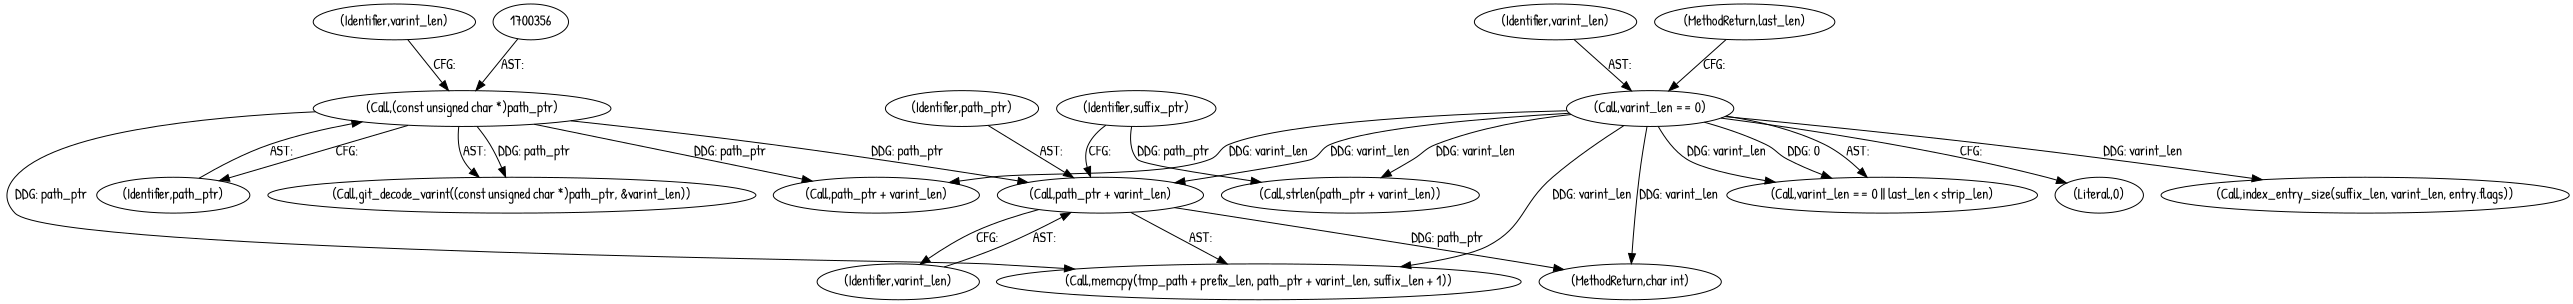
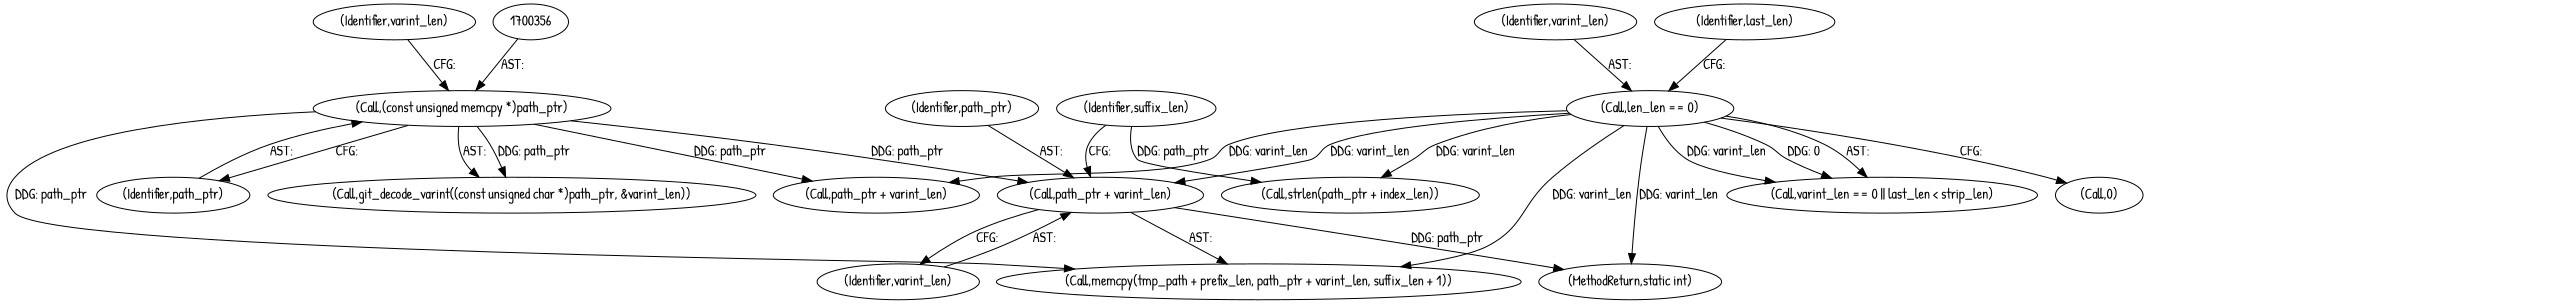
(1745, 22) -> (1745, 22)
(462, 109) -> (462, 109)
(1136, 109) -> (1136, 109)
(1650, 109) -> (1650, 109)
(1350, 195) -> (1350, 195)
(2099, 195) -> (2099, 195)
(2365, 195) -> none
(1630, 282) -> (1630, 282)
